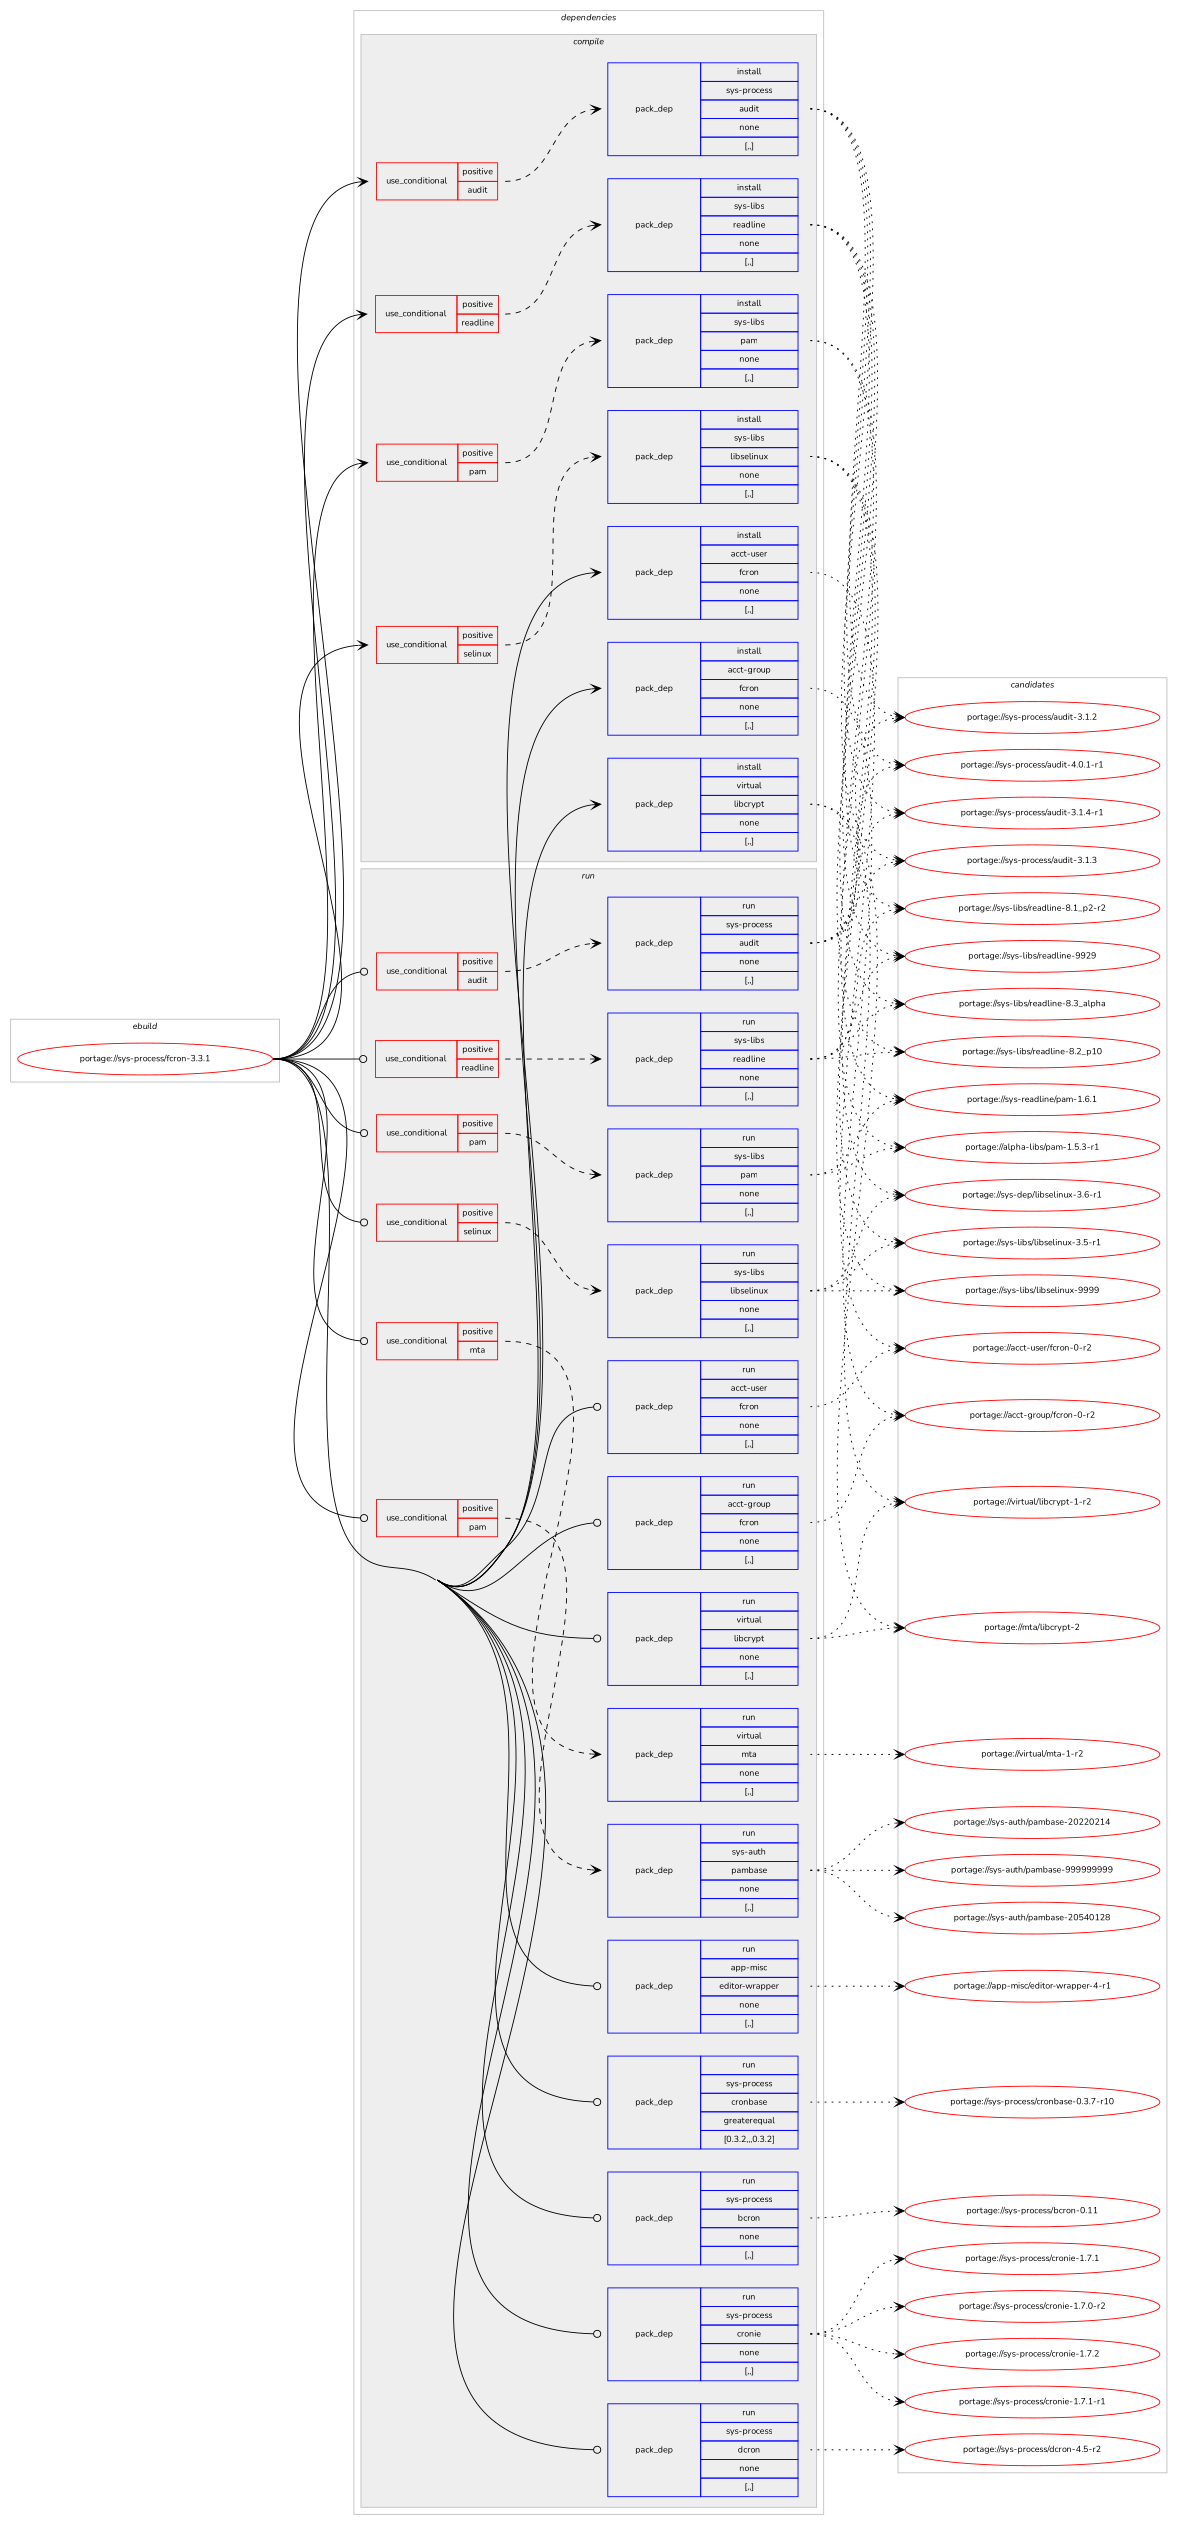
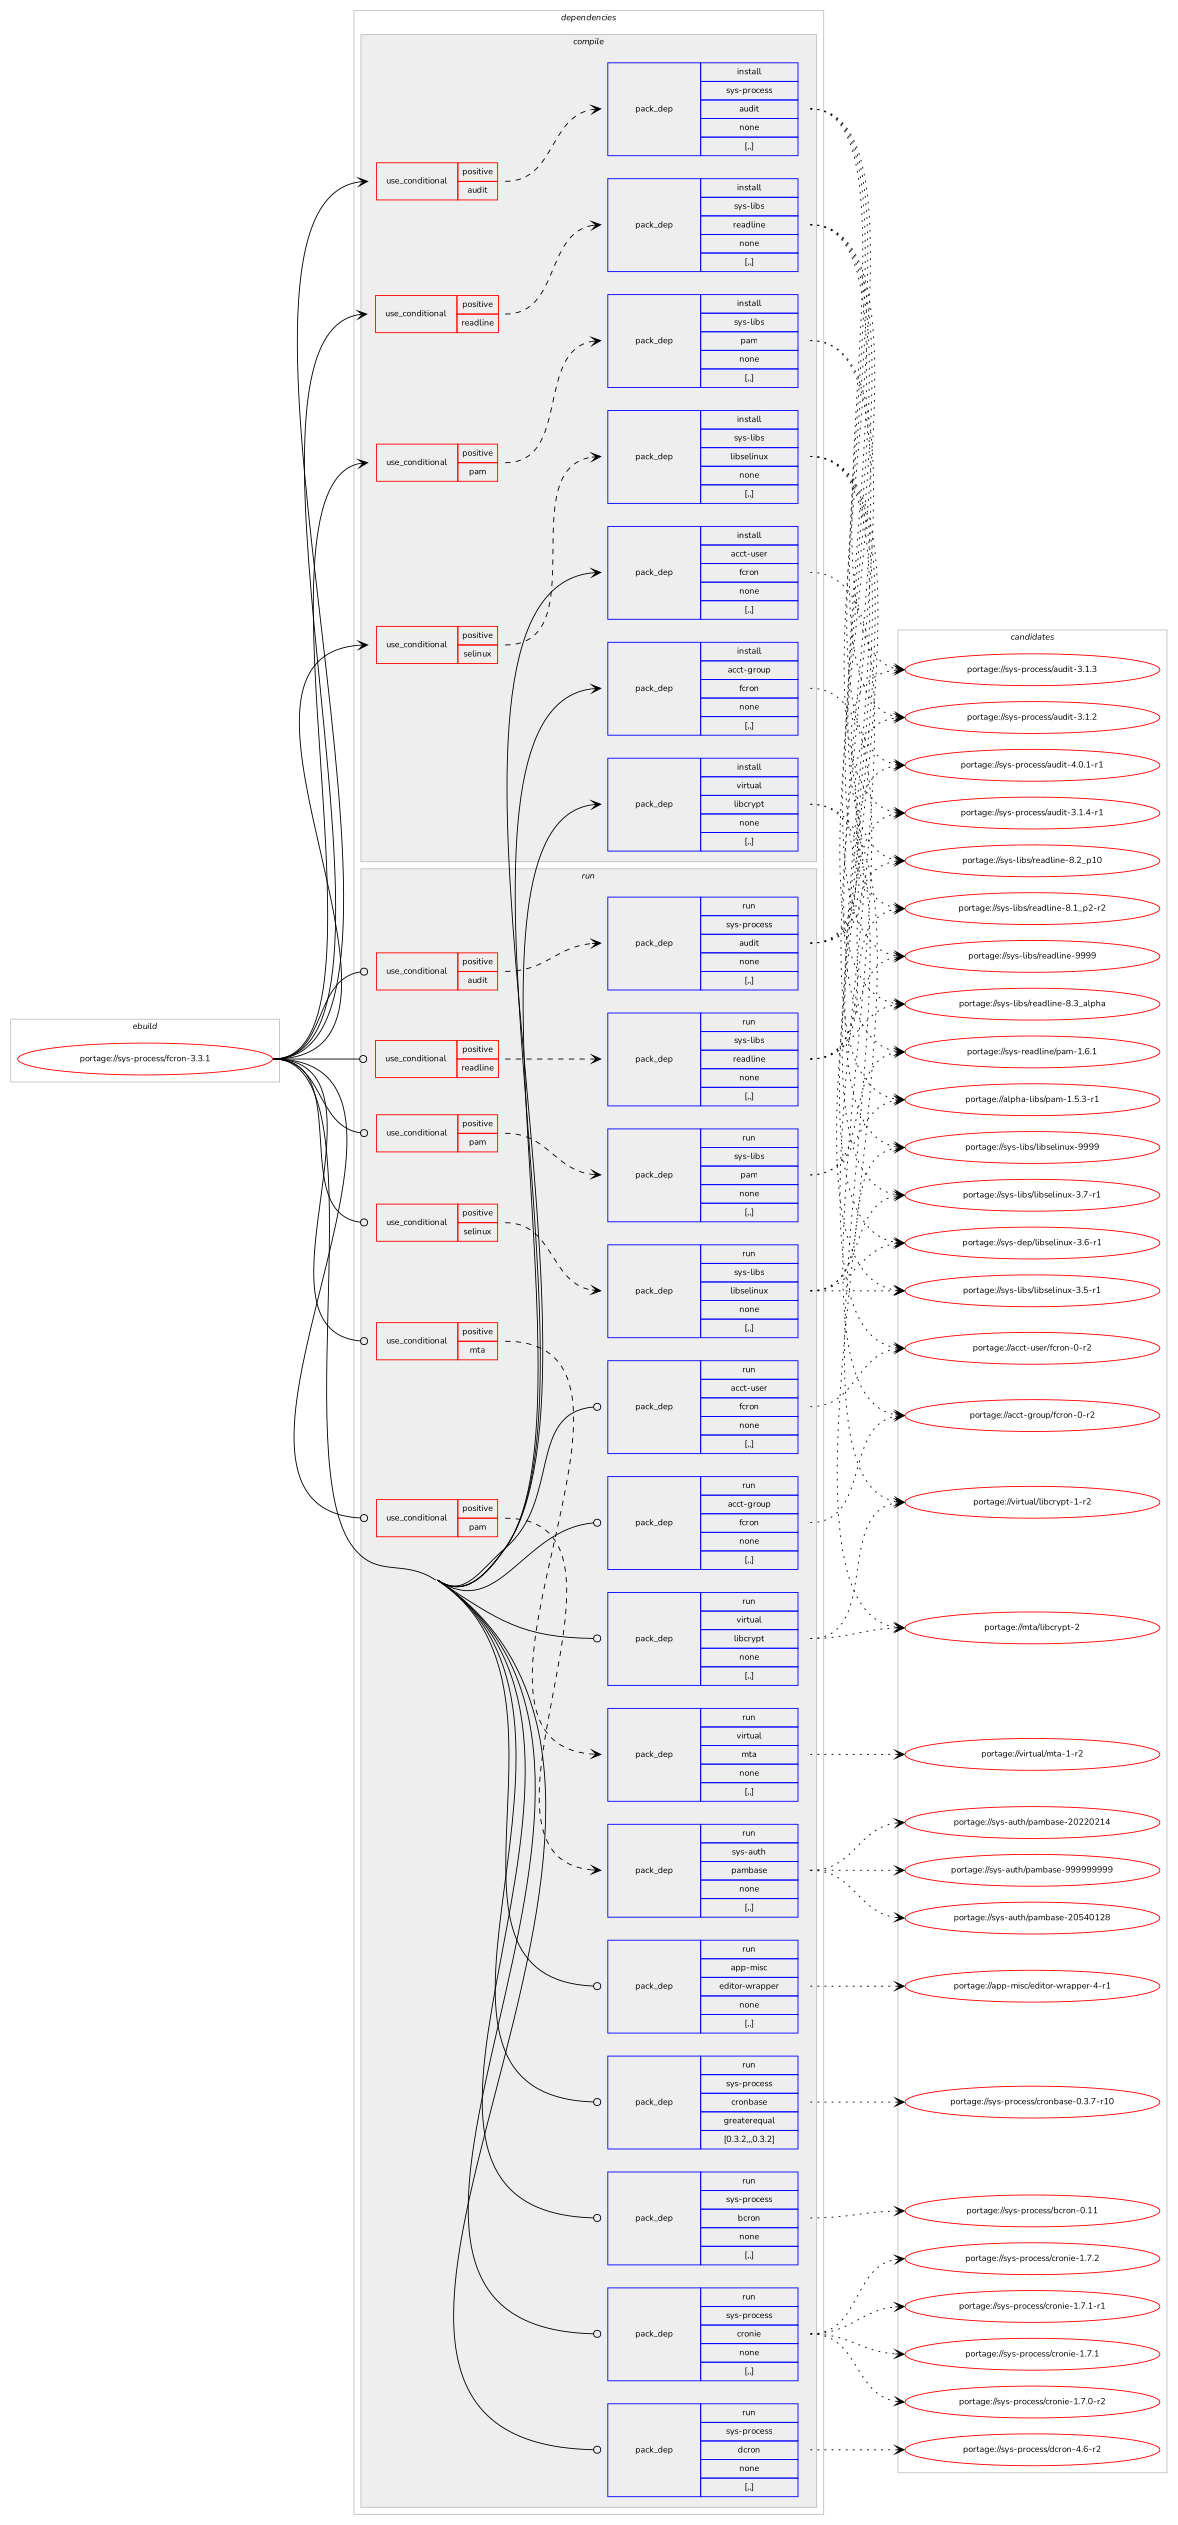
(1032, 956) -> (1032, 956)
none -> (1032, 1195)
(1032, 2450) -> (1032, 2450)
